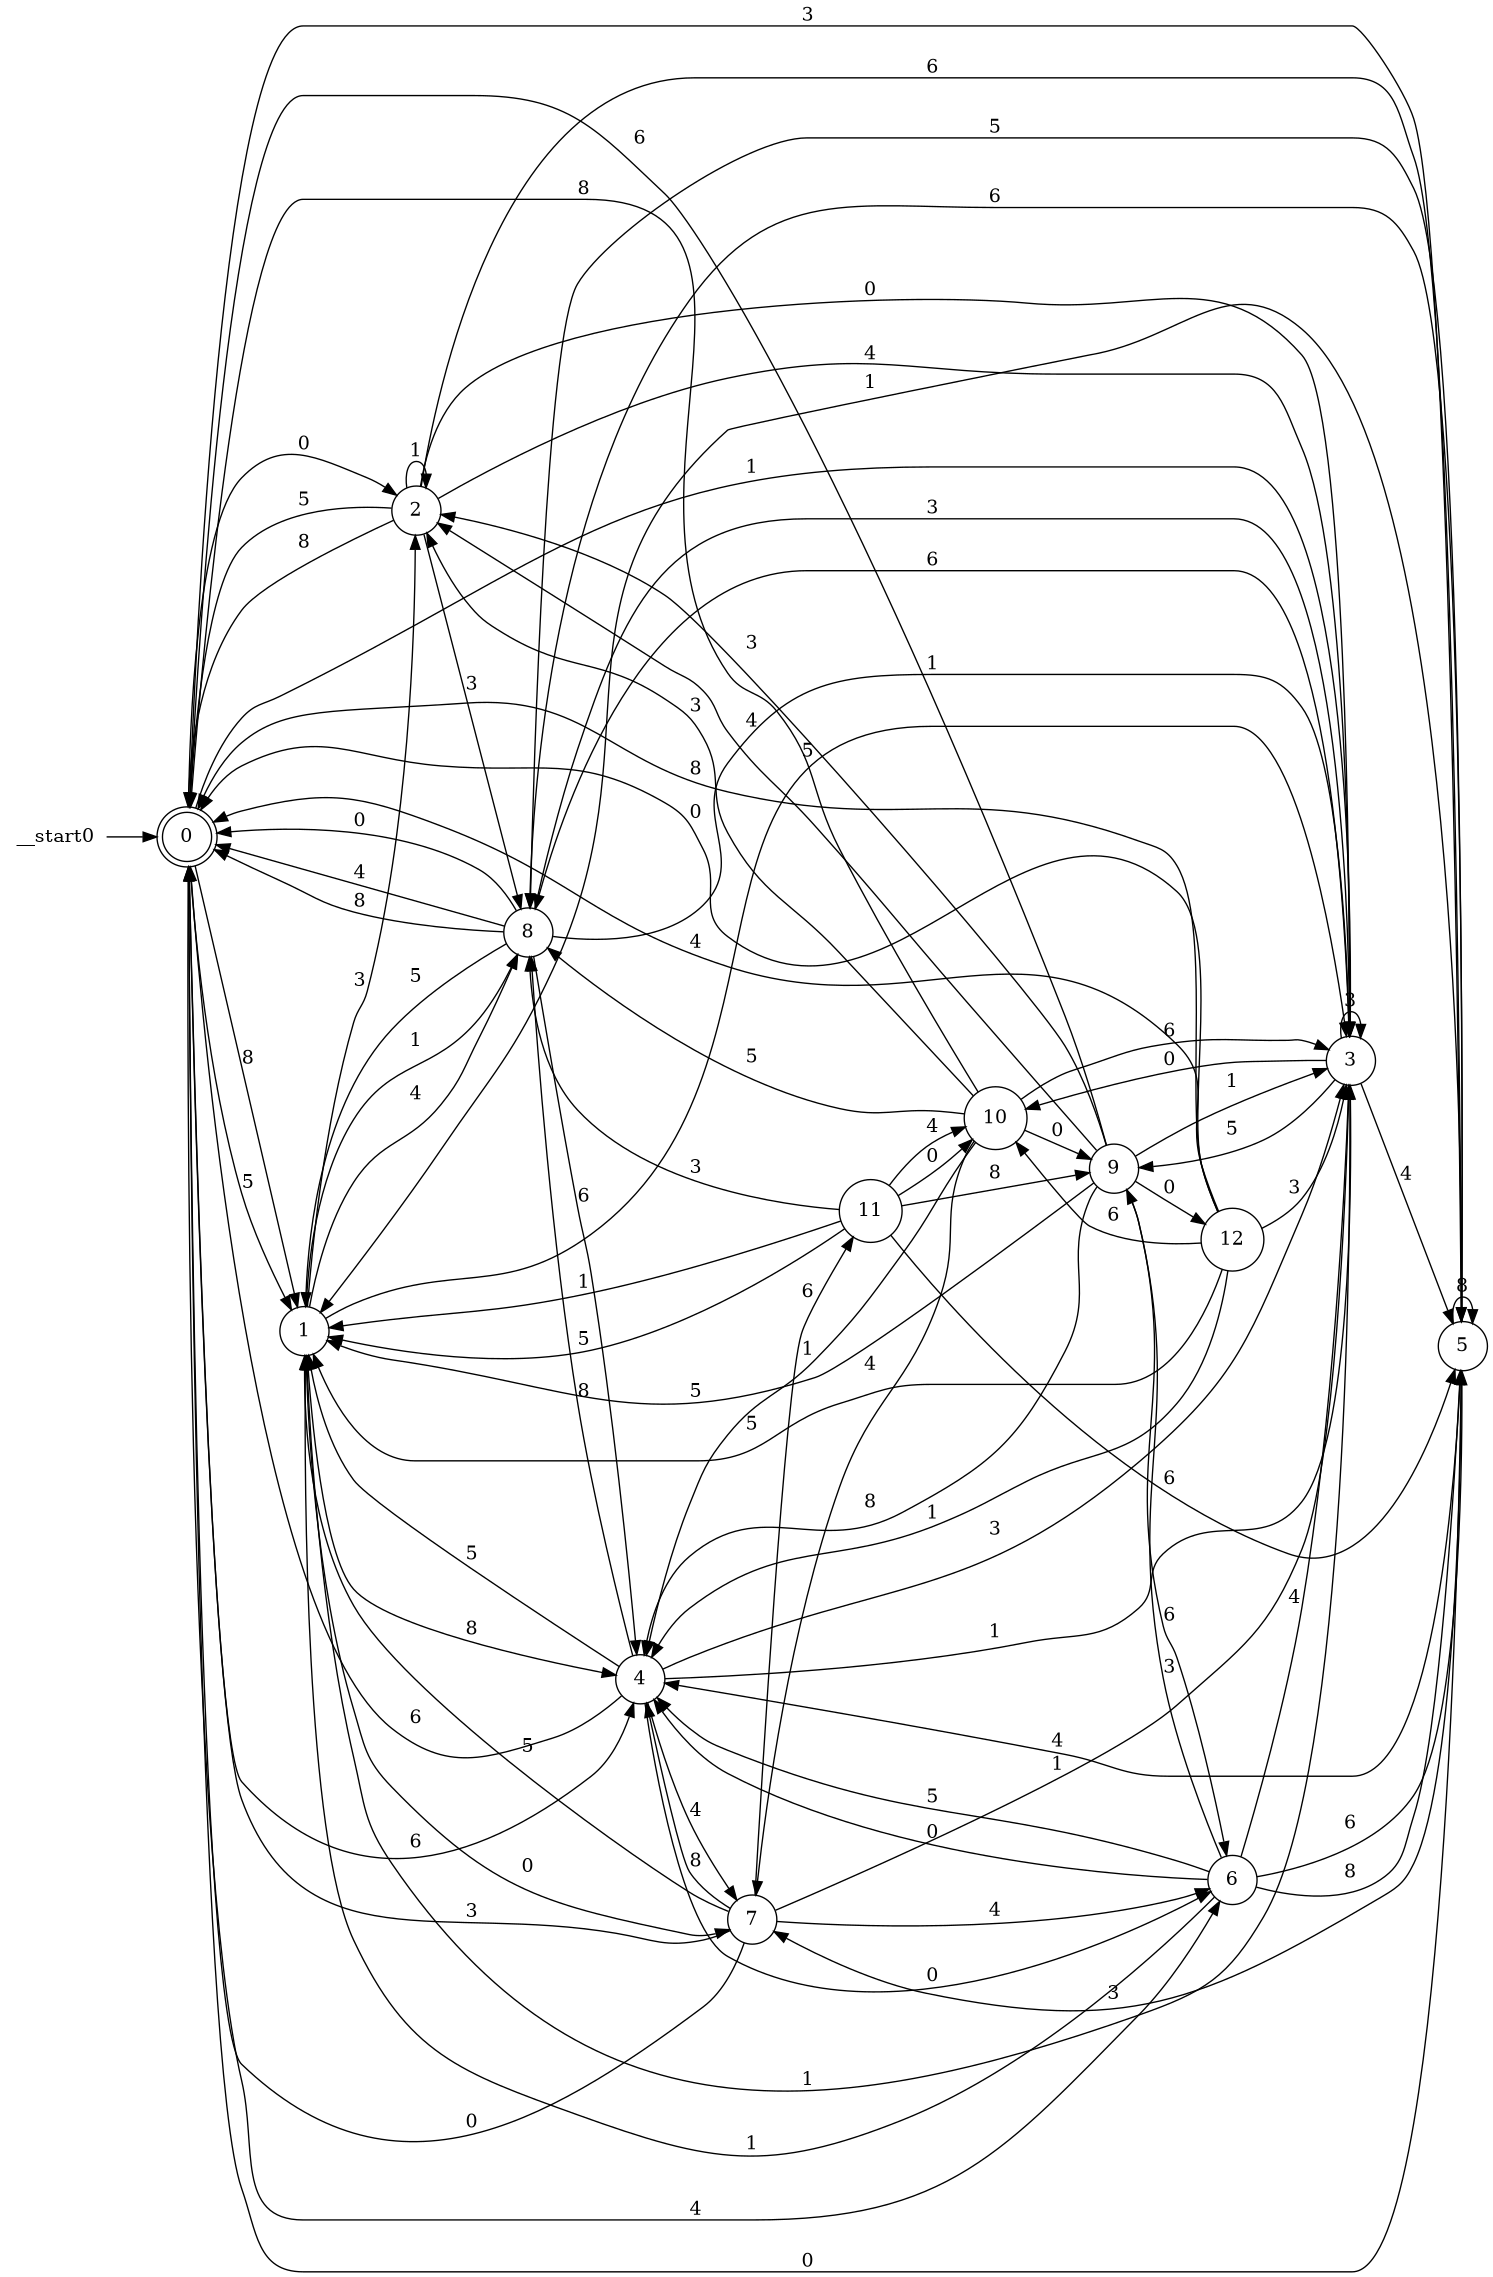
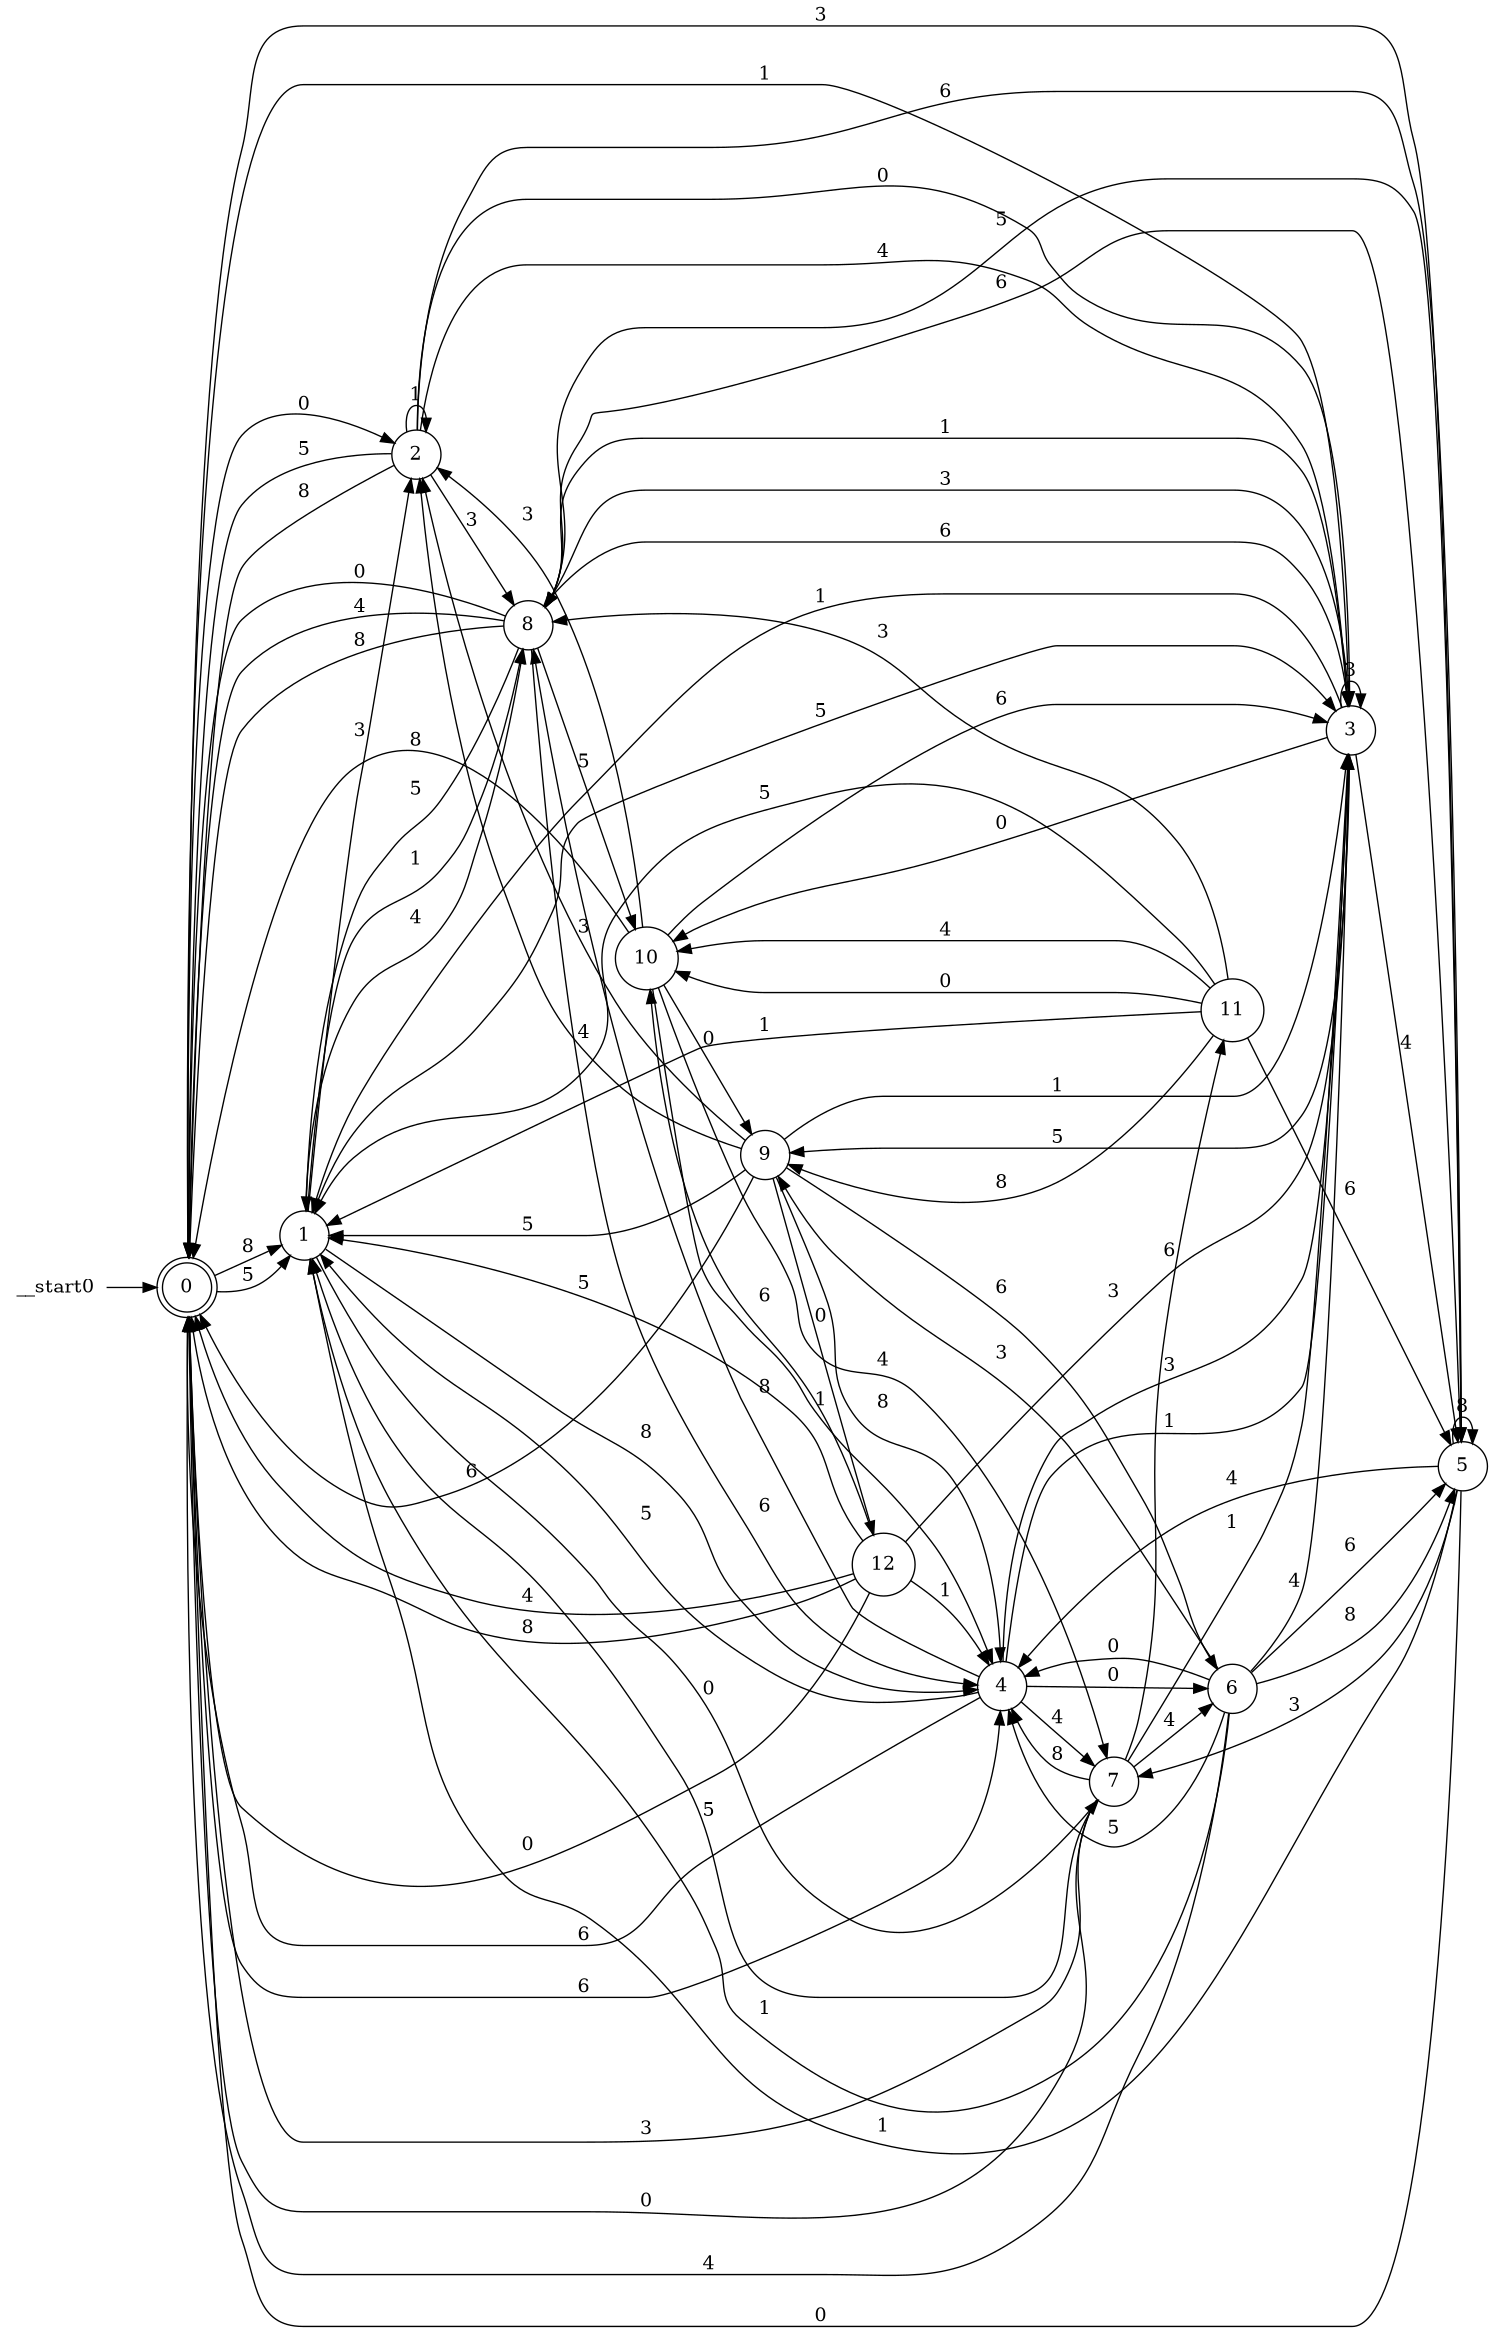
(747, 1076) -> (584, 782)
(248, 2133) -> (466, 2275)
